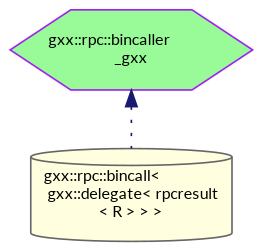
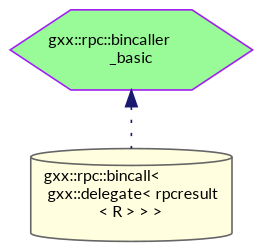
(131, 50) -> (131, 50)
